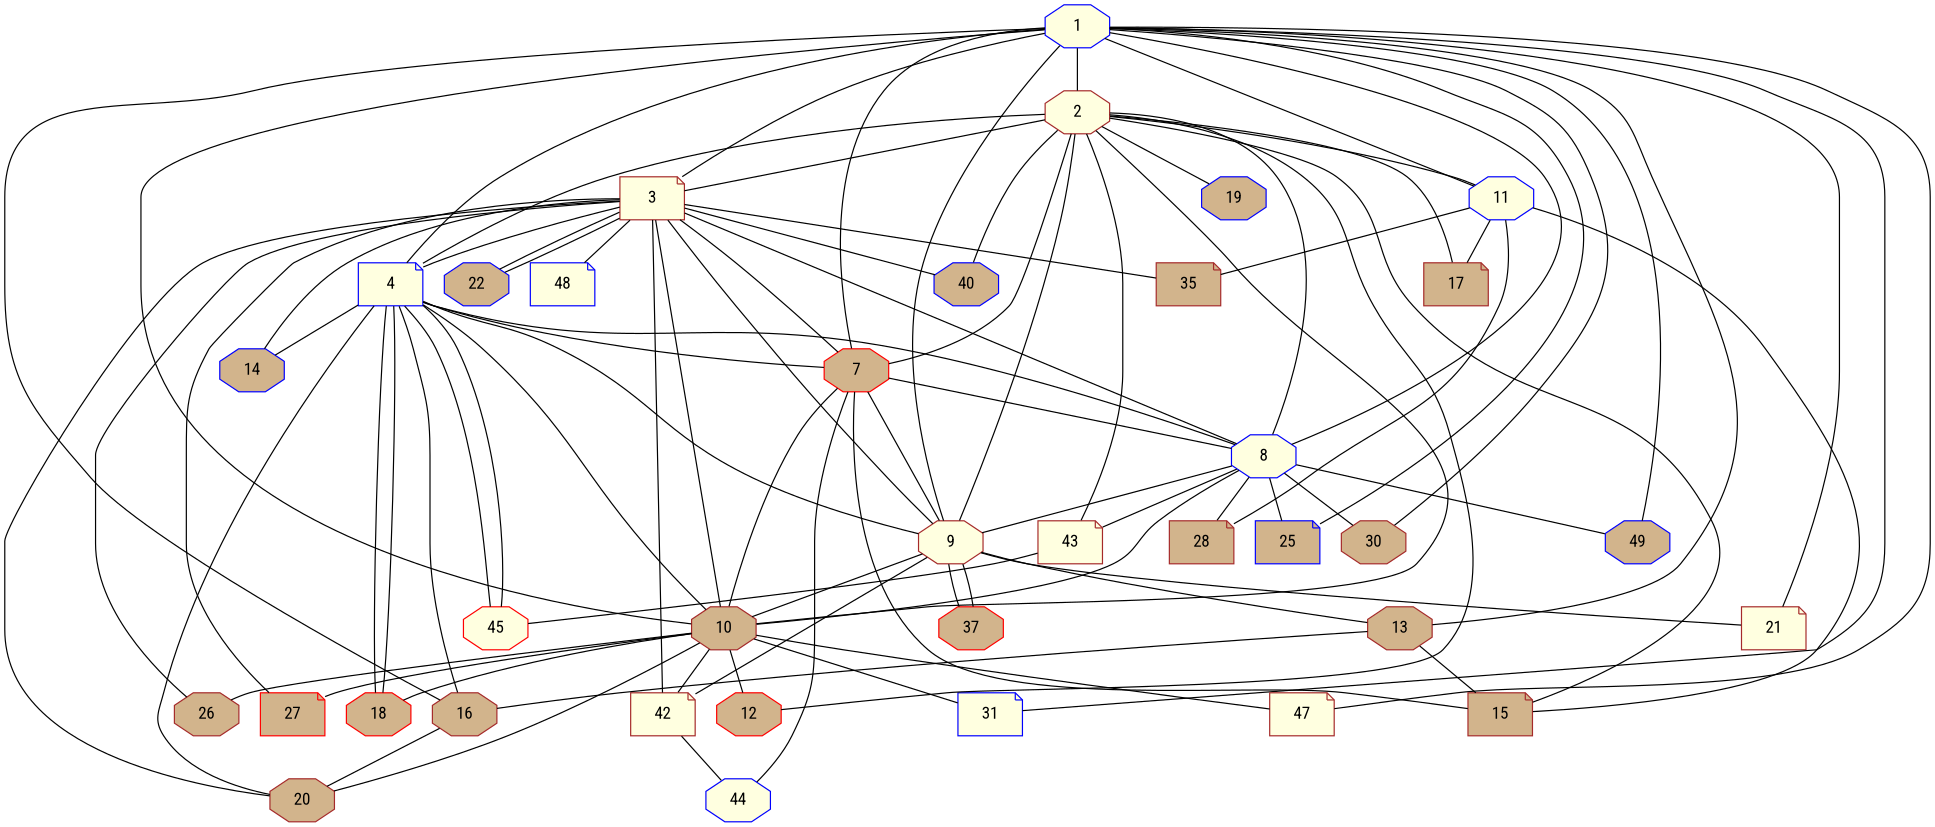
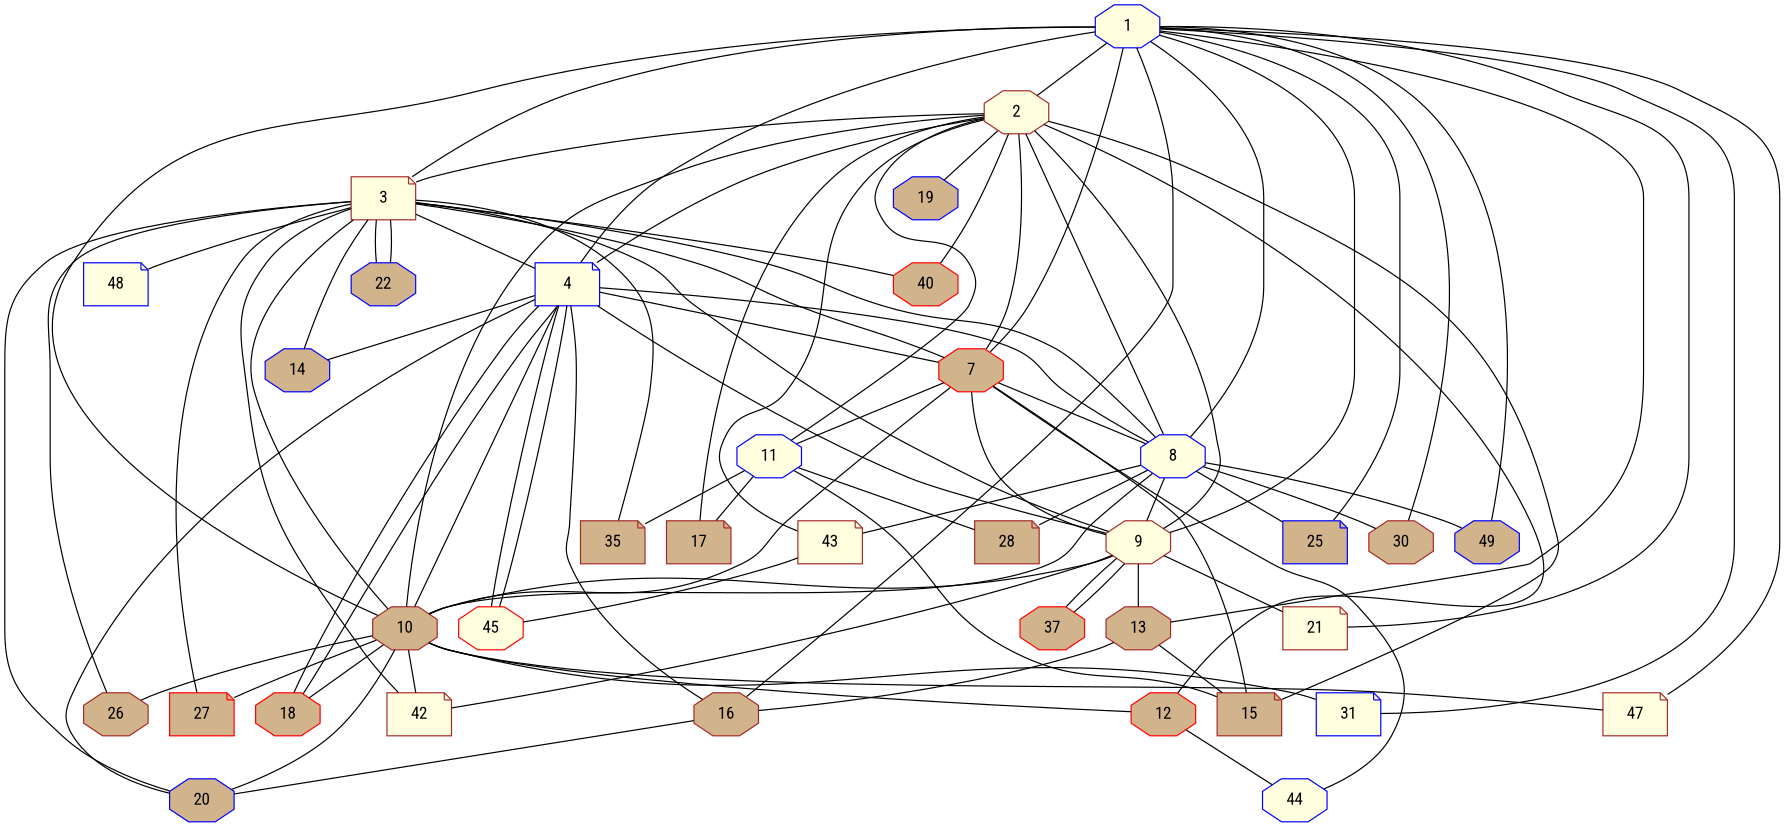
(1289, 112) -> (870, 413)
(966, 284) -> (926, 284)
(701, 758) -> (1229, 757)
(302, 800) -> (202, 800)
